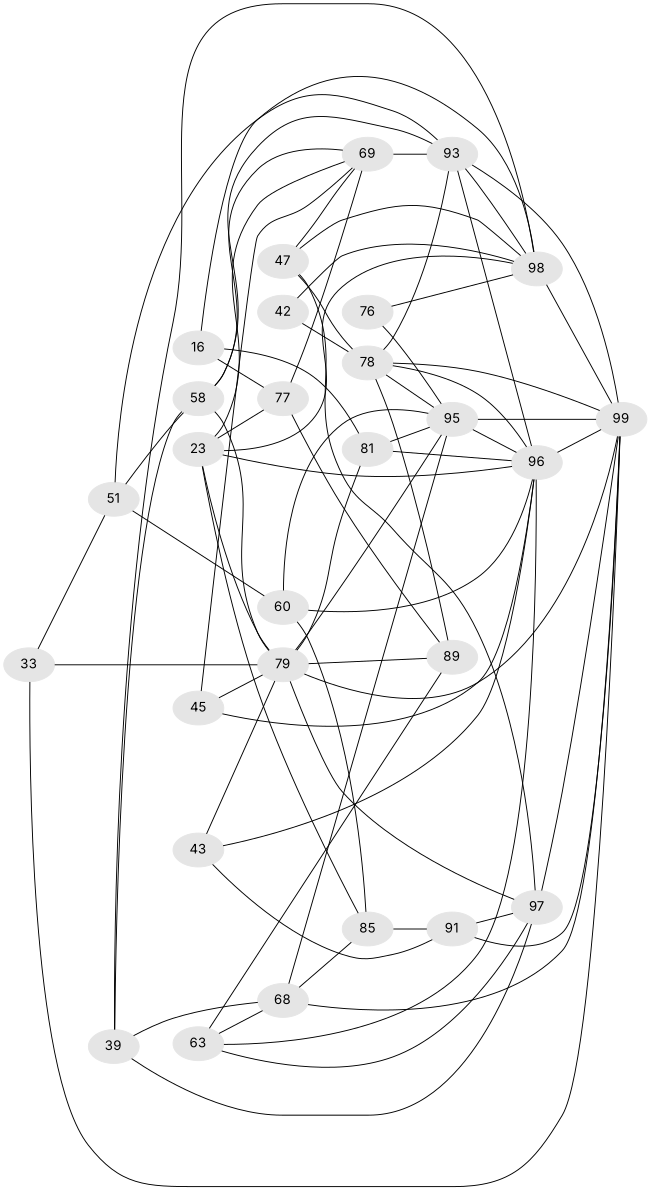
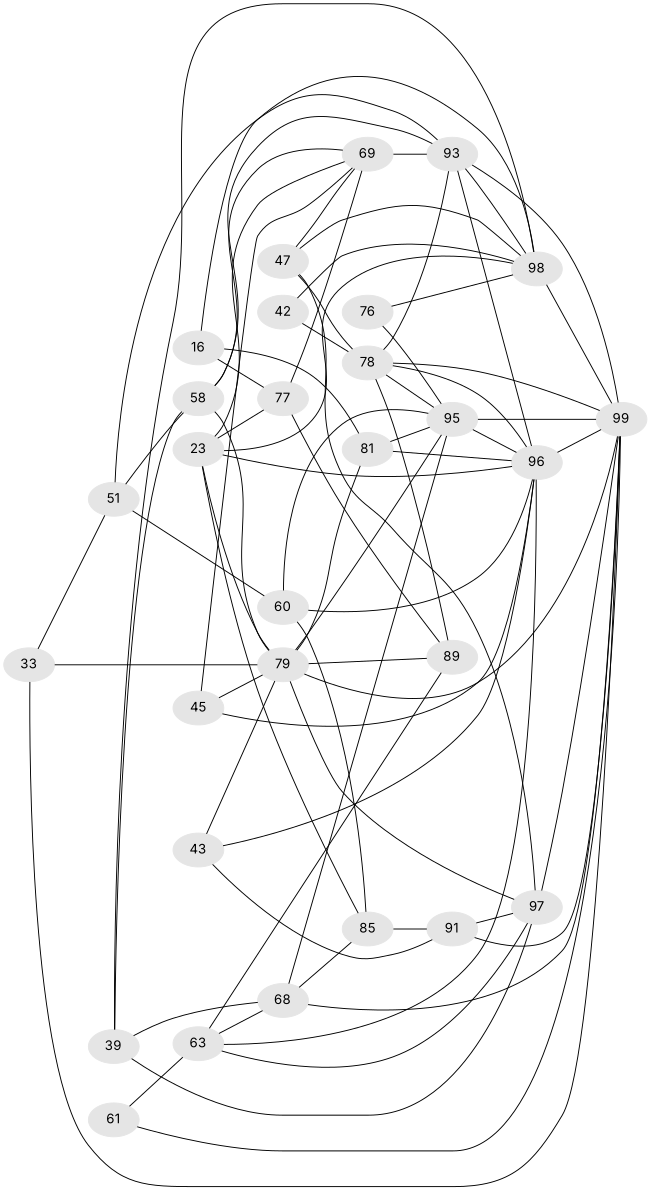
none -> (114, 1120)
